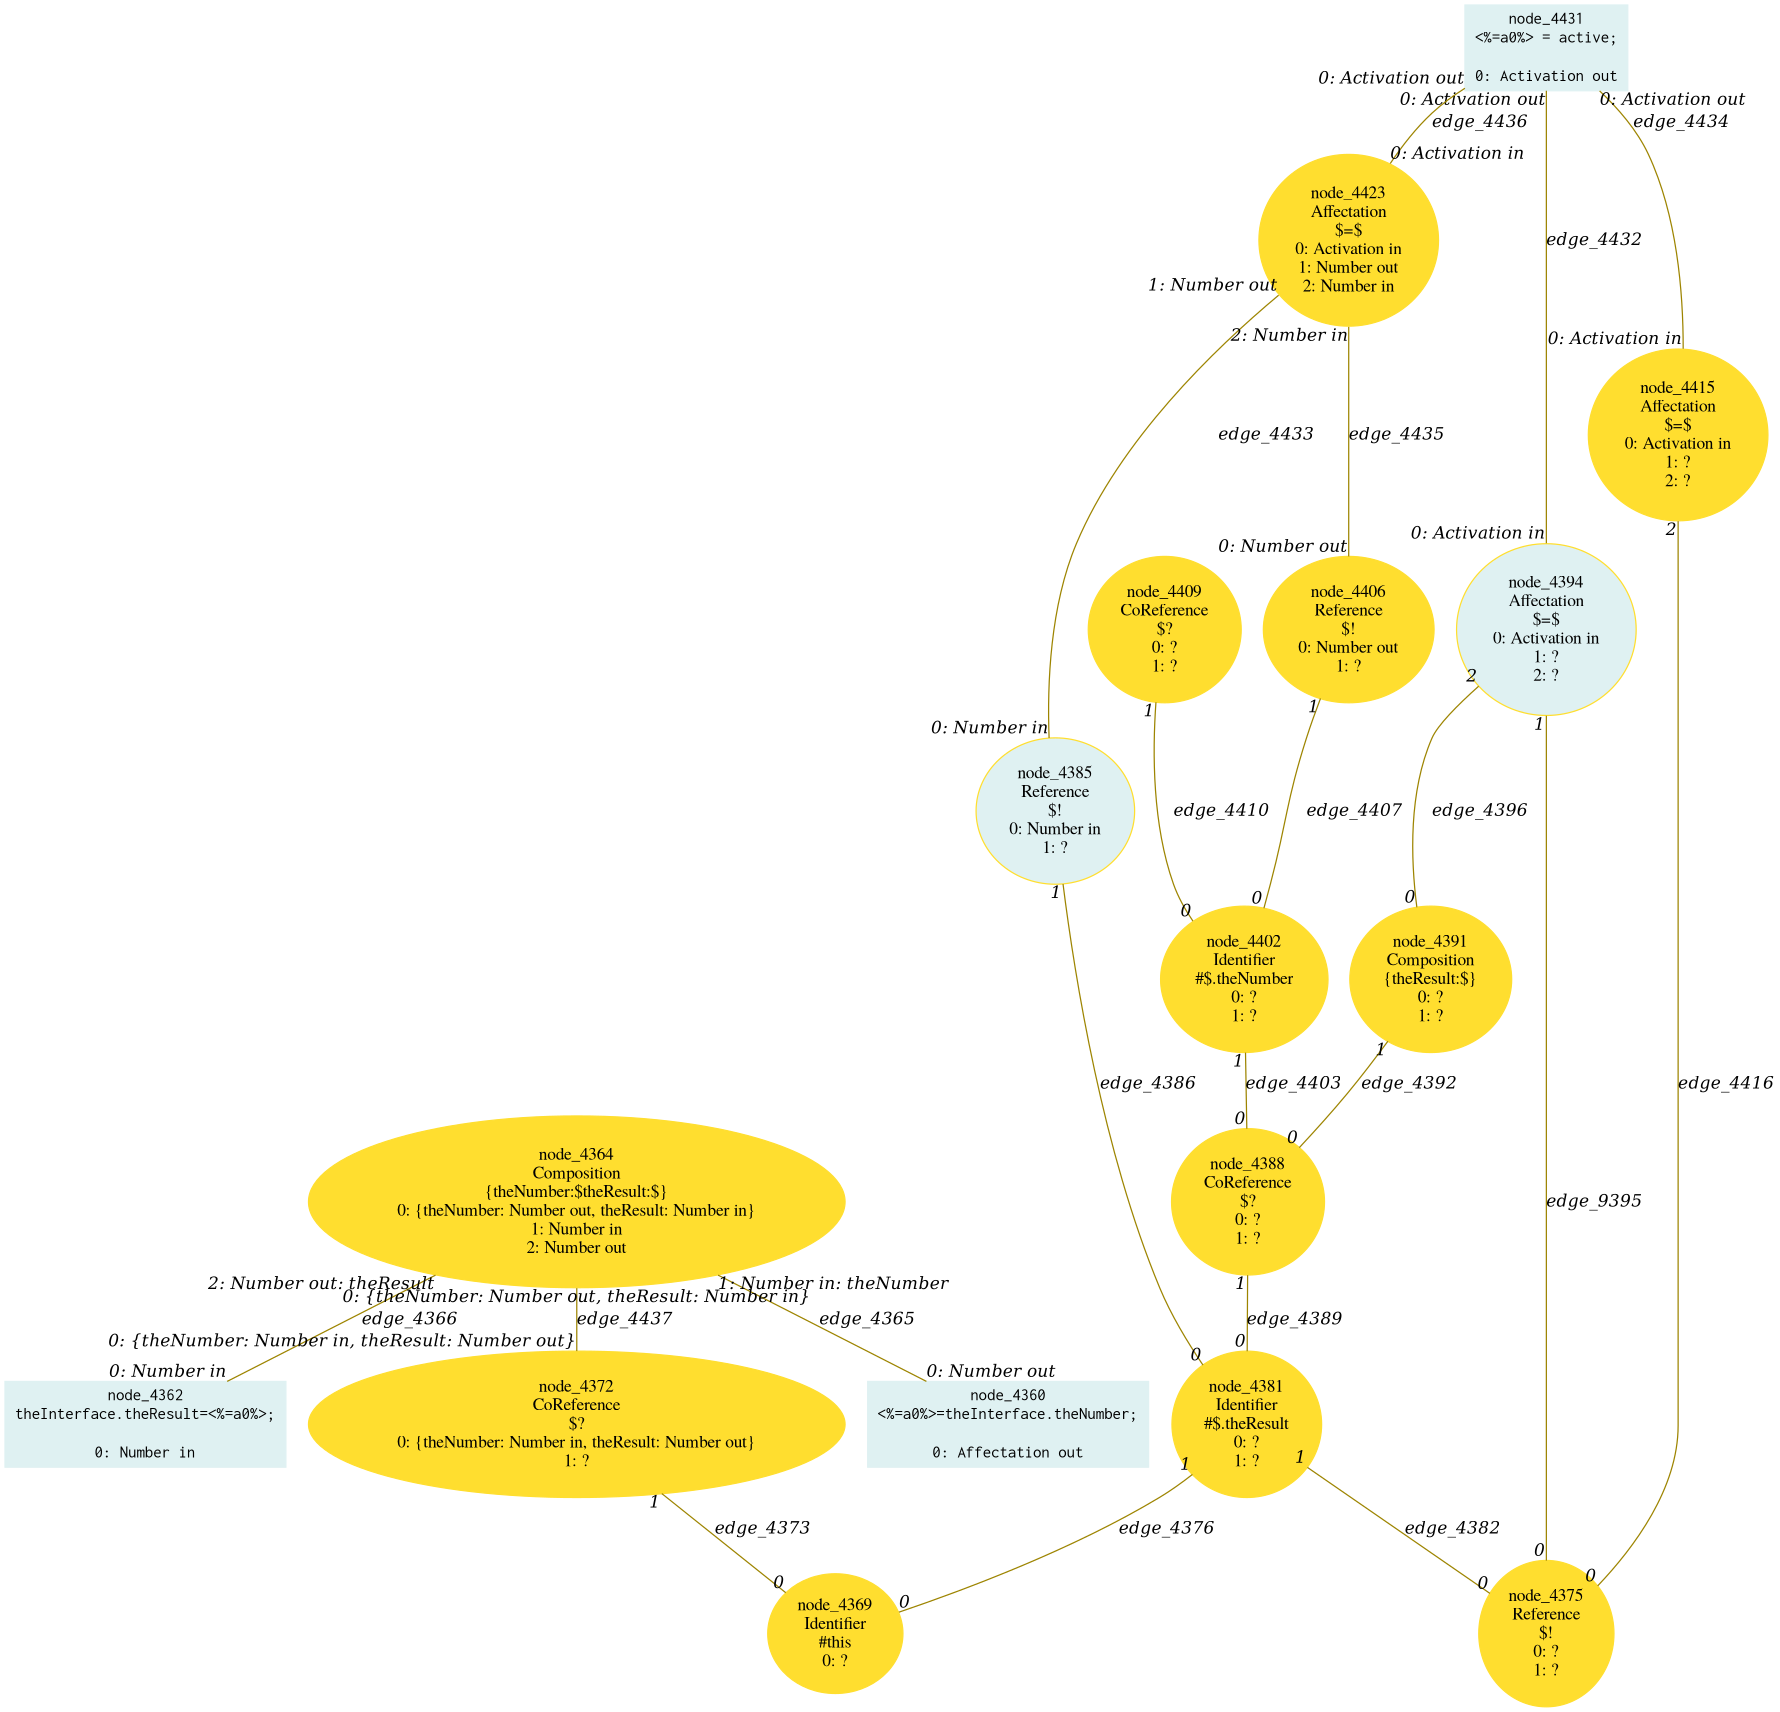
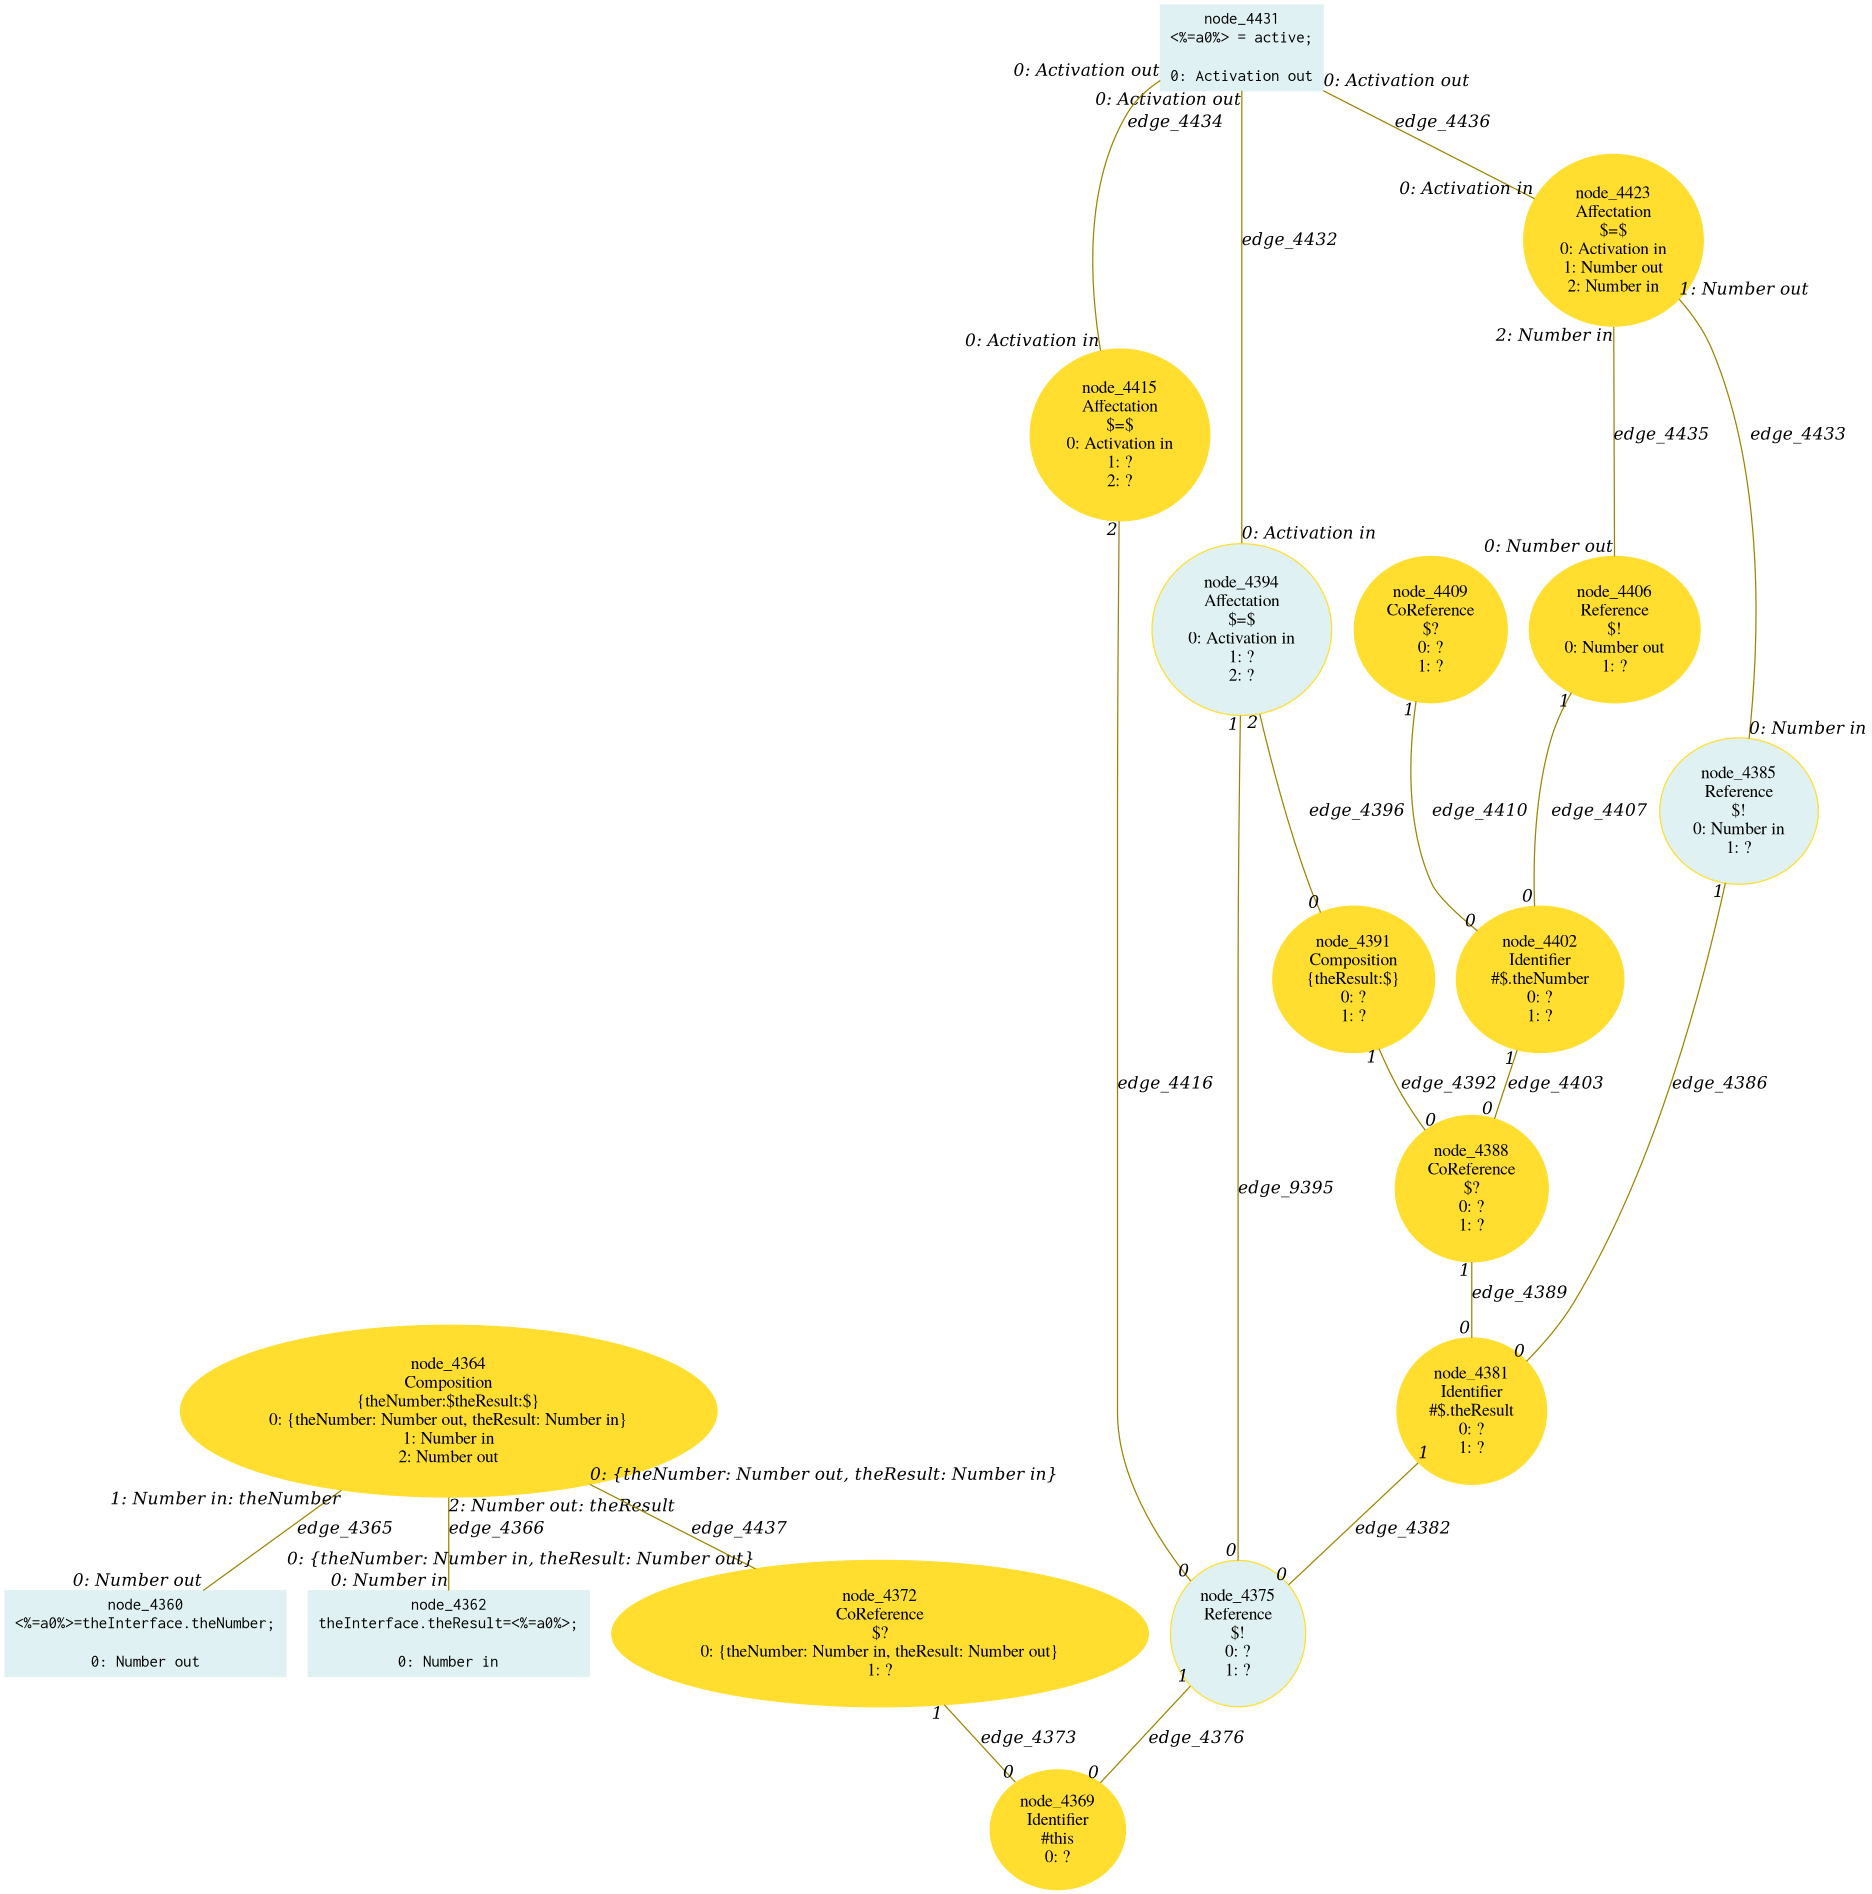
(1008, 1424) -> (145, 1634)
(1051, 1553) -> (1145, 1735)
(1546, 1634) -> (1238, 1634)
